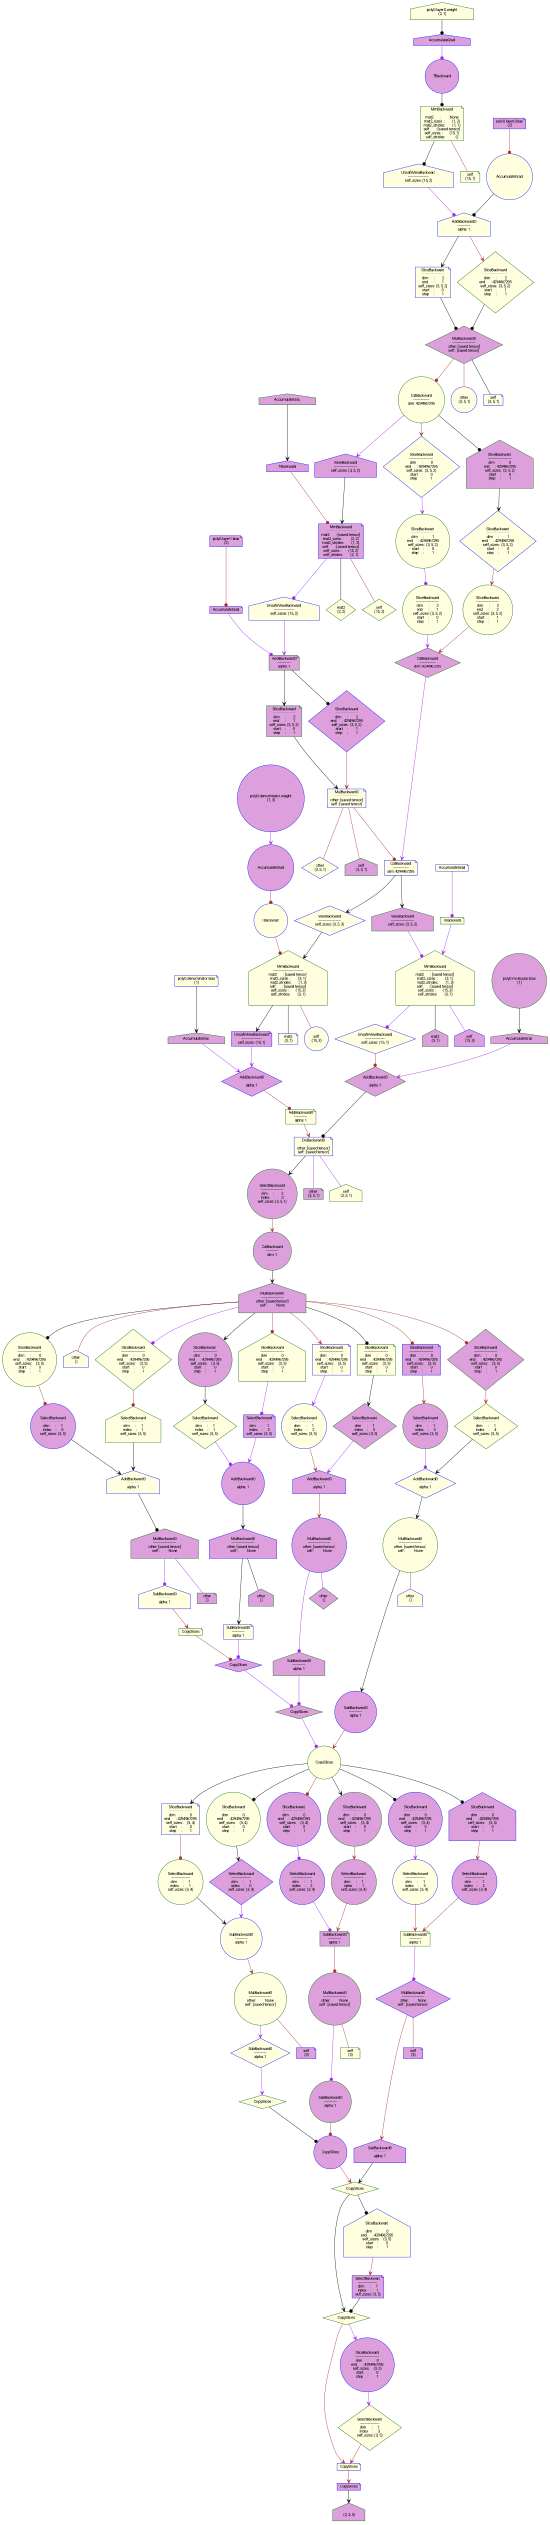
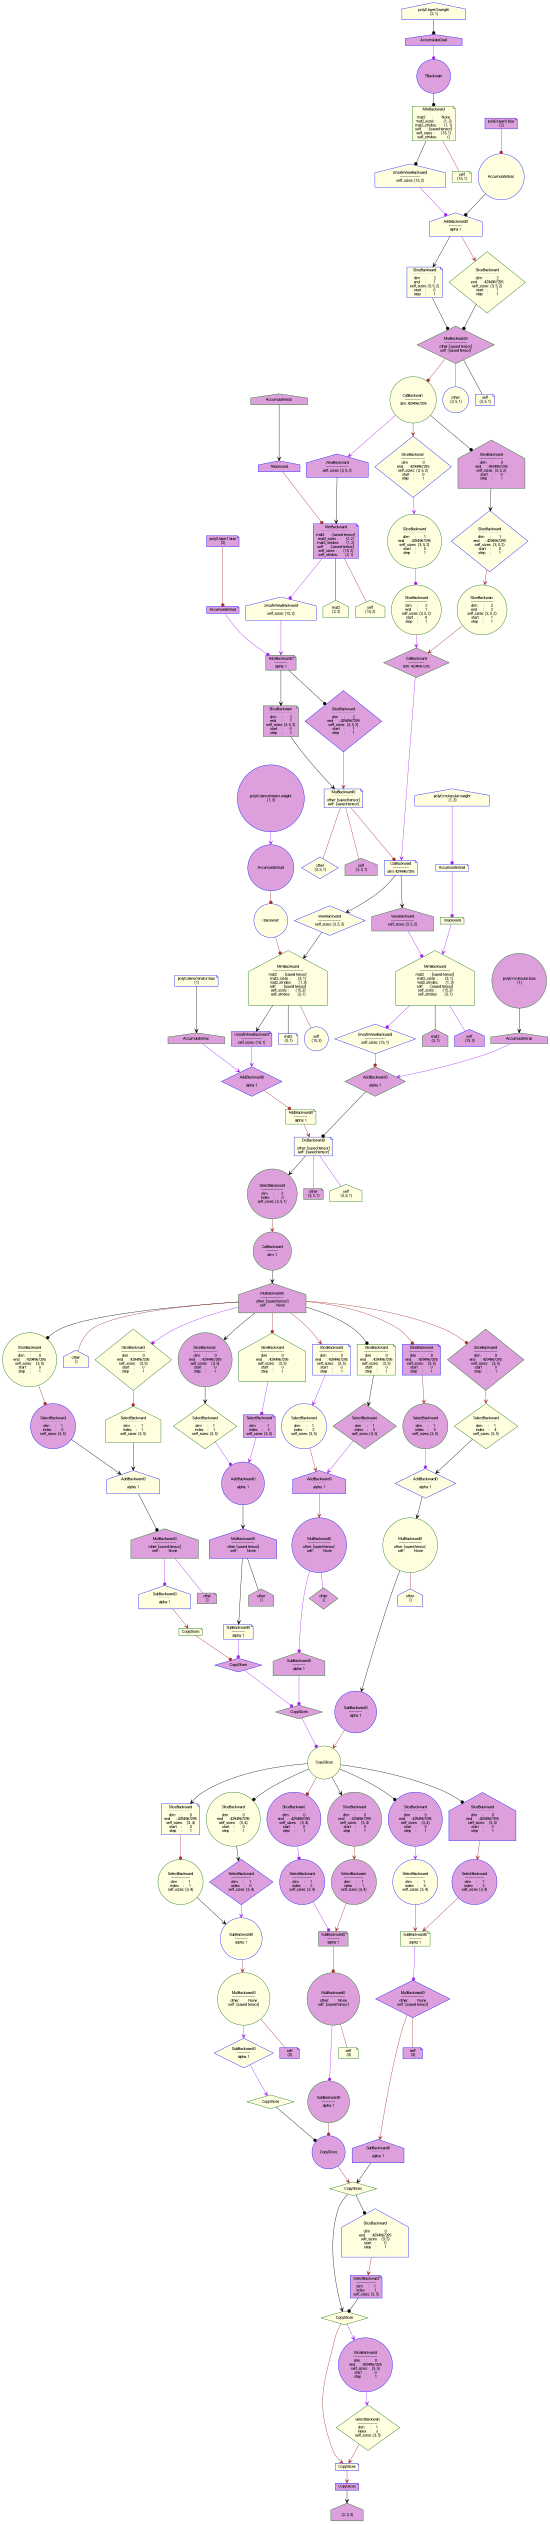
(442, 12) -> (434, 12)
(341, 610) -> (336, 610)
(379, 610) -> (370, 610)
none -> (452, 798)
